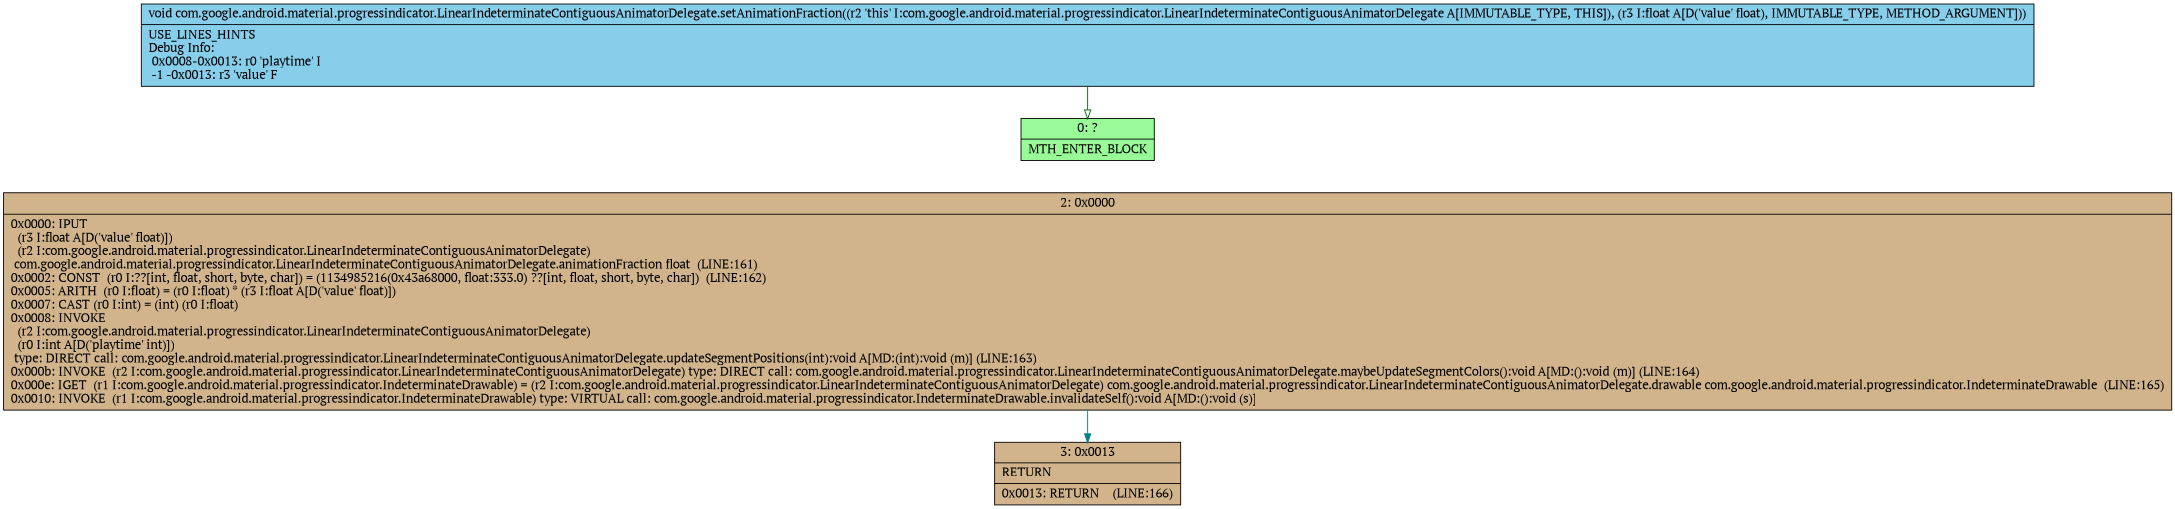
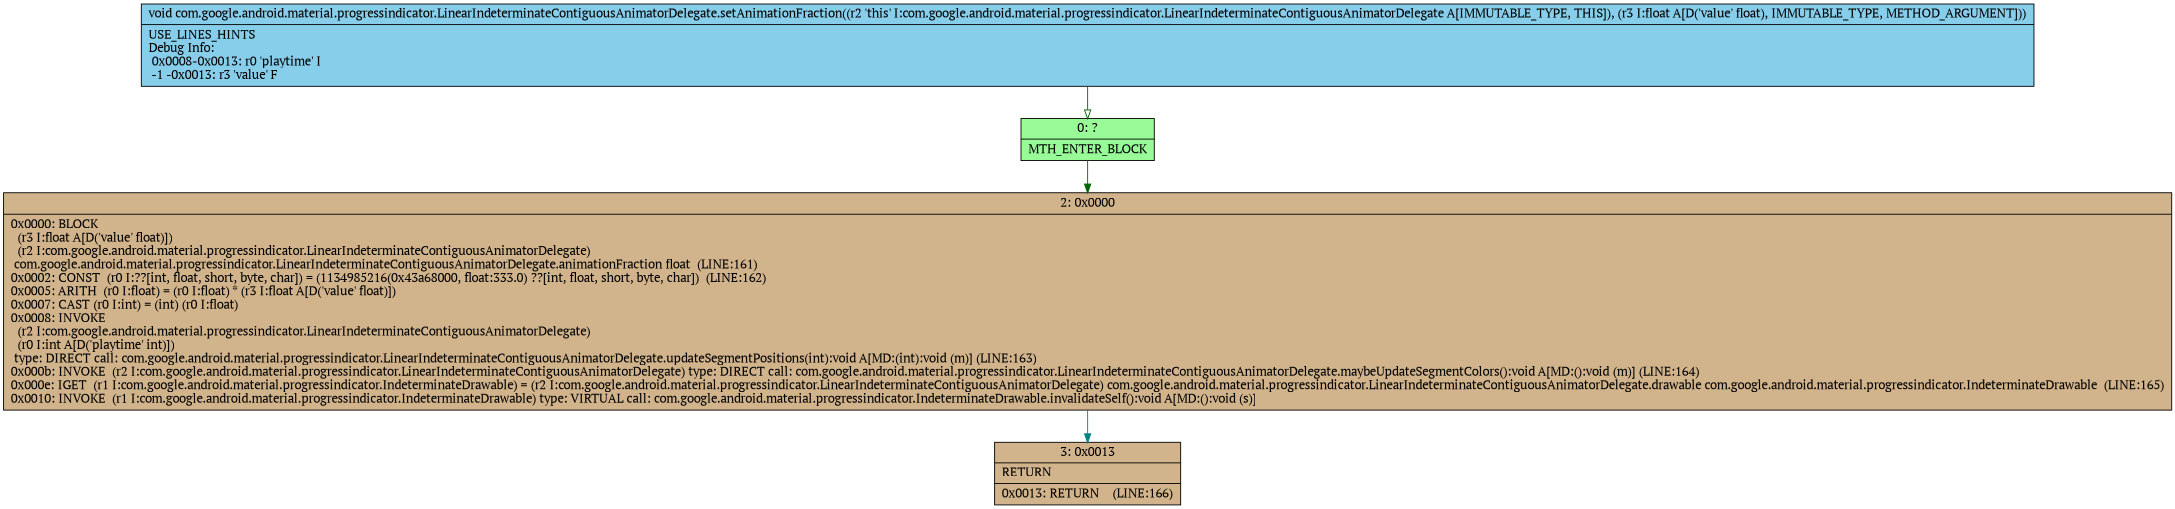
none -> (1088, 172)
(53, 225) -> (58, 225)
